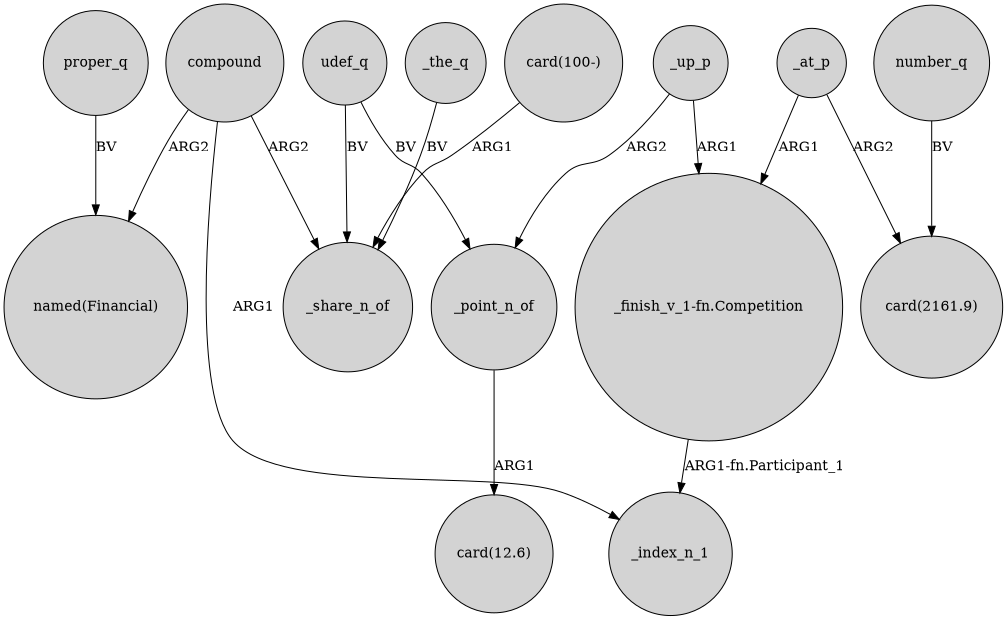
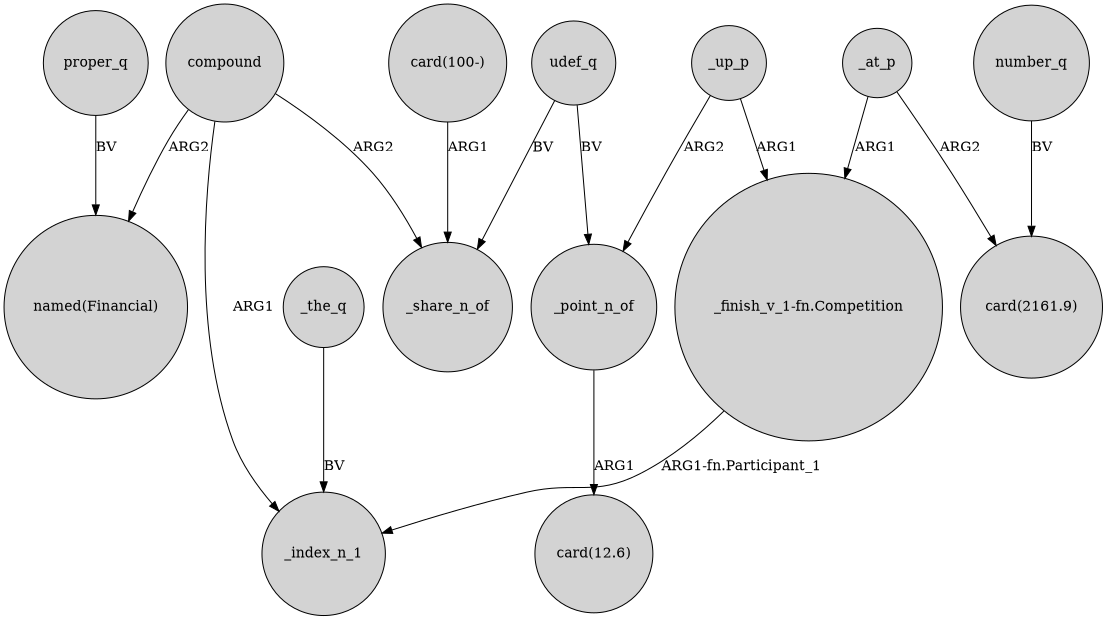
(419, 159) -> (324, 415)
